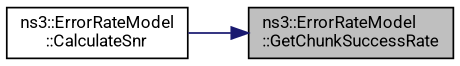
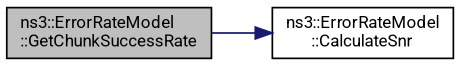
(210, 33) -> (233, 33)
